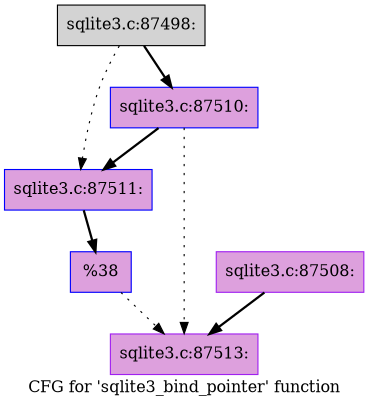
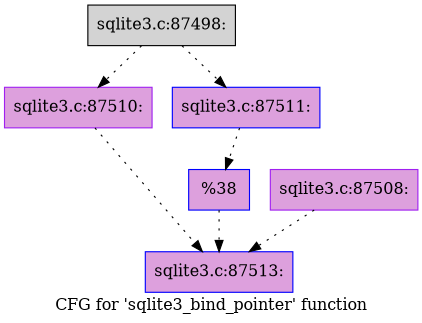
(155, 62) -> (124, 63)
(184, 108) -> (78, 108)
(136, 145) -> none
(88, 226) -> (234, 143)
(242, 310) -> (286, 228)
(184, 354) -> (219, 272)
